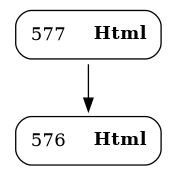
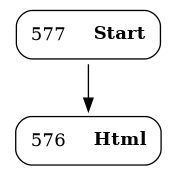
(120, 33) -> (120, 33)
